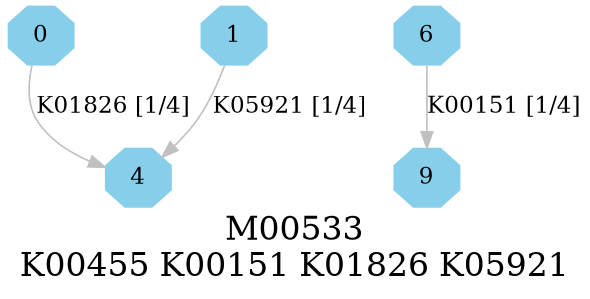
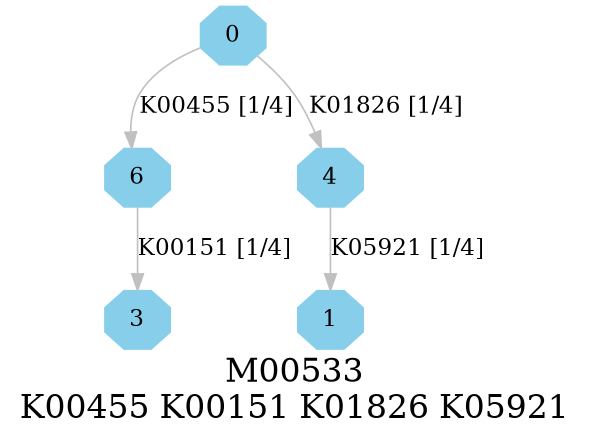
none -> (151, 79)
(205, 108) -> (330, 240)
(427, 178) -> (138, 320)
